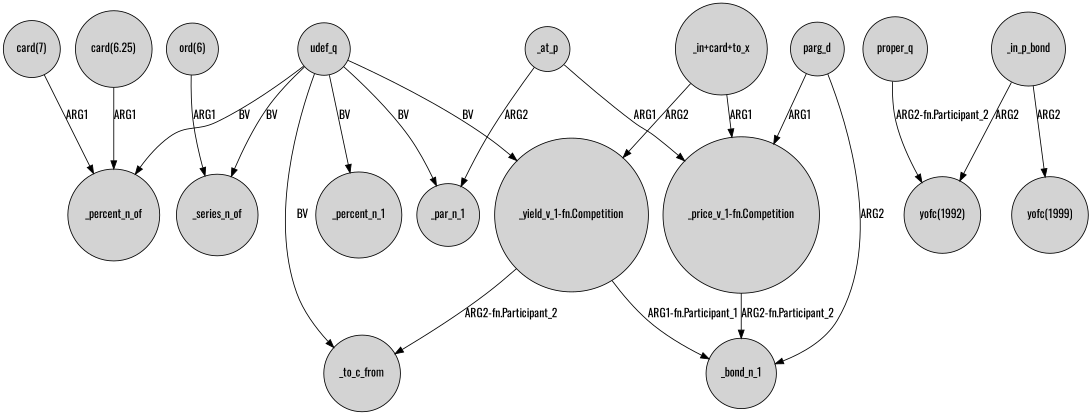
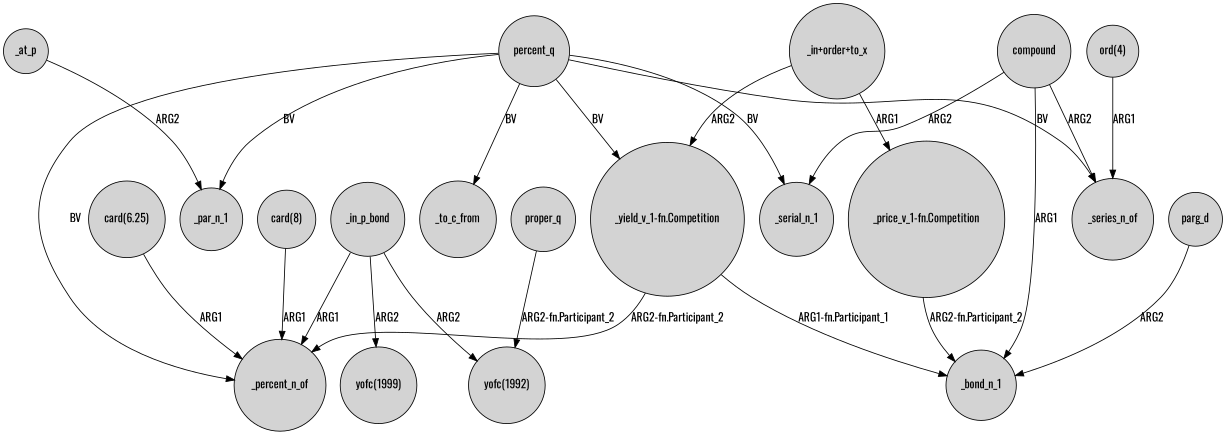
(32, 49) -> (287, 219)
(192, 49) -> (1113, 51)
(324, 49) -> (534, 51)
(721, 49) -> (837, 51)
none -> (1034, 51)
(792, 105) -> none
(620, 112) -> none
(359, 215) -> (797, 219)
none -> (328, 295)
(461, 312) -> (489, 337)
